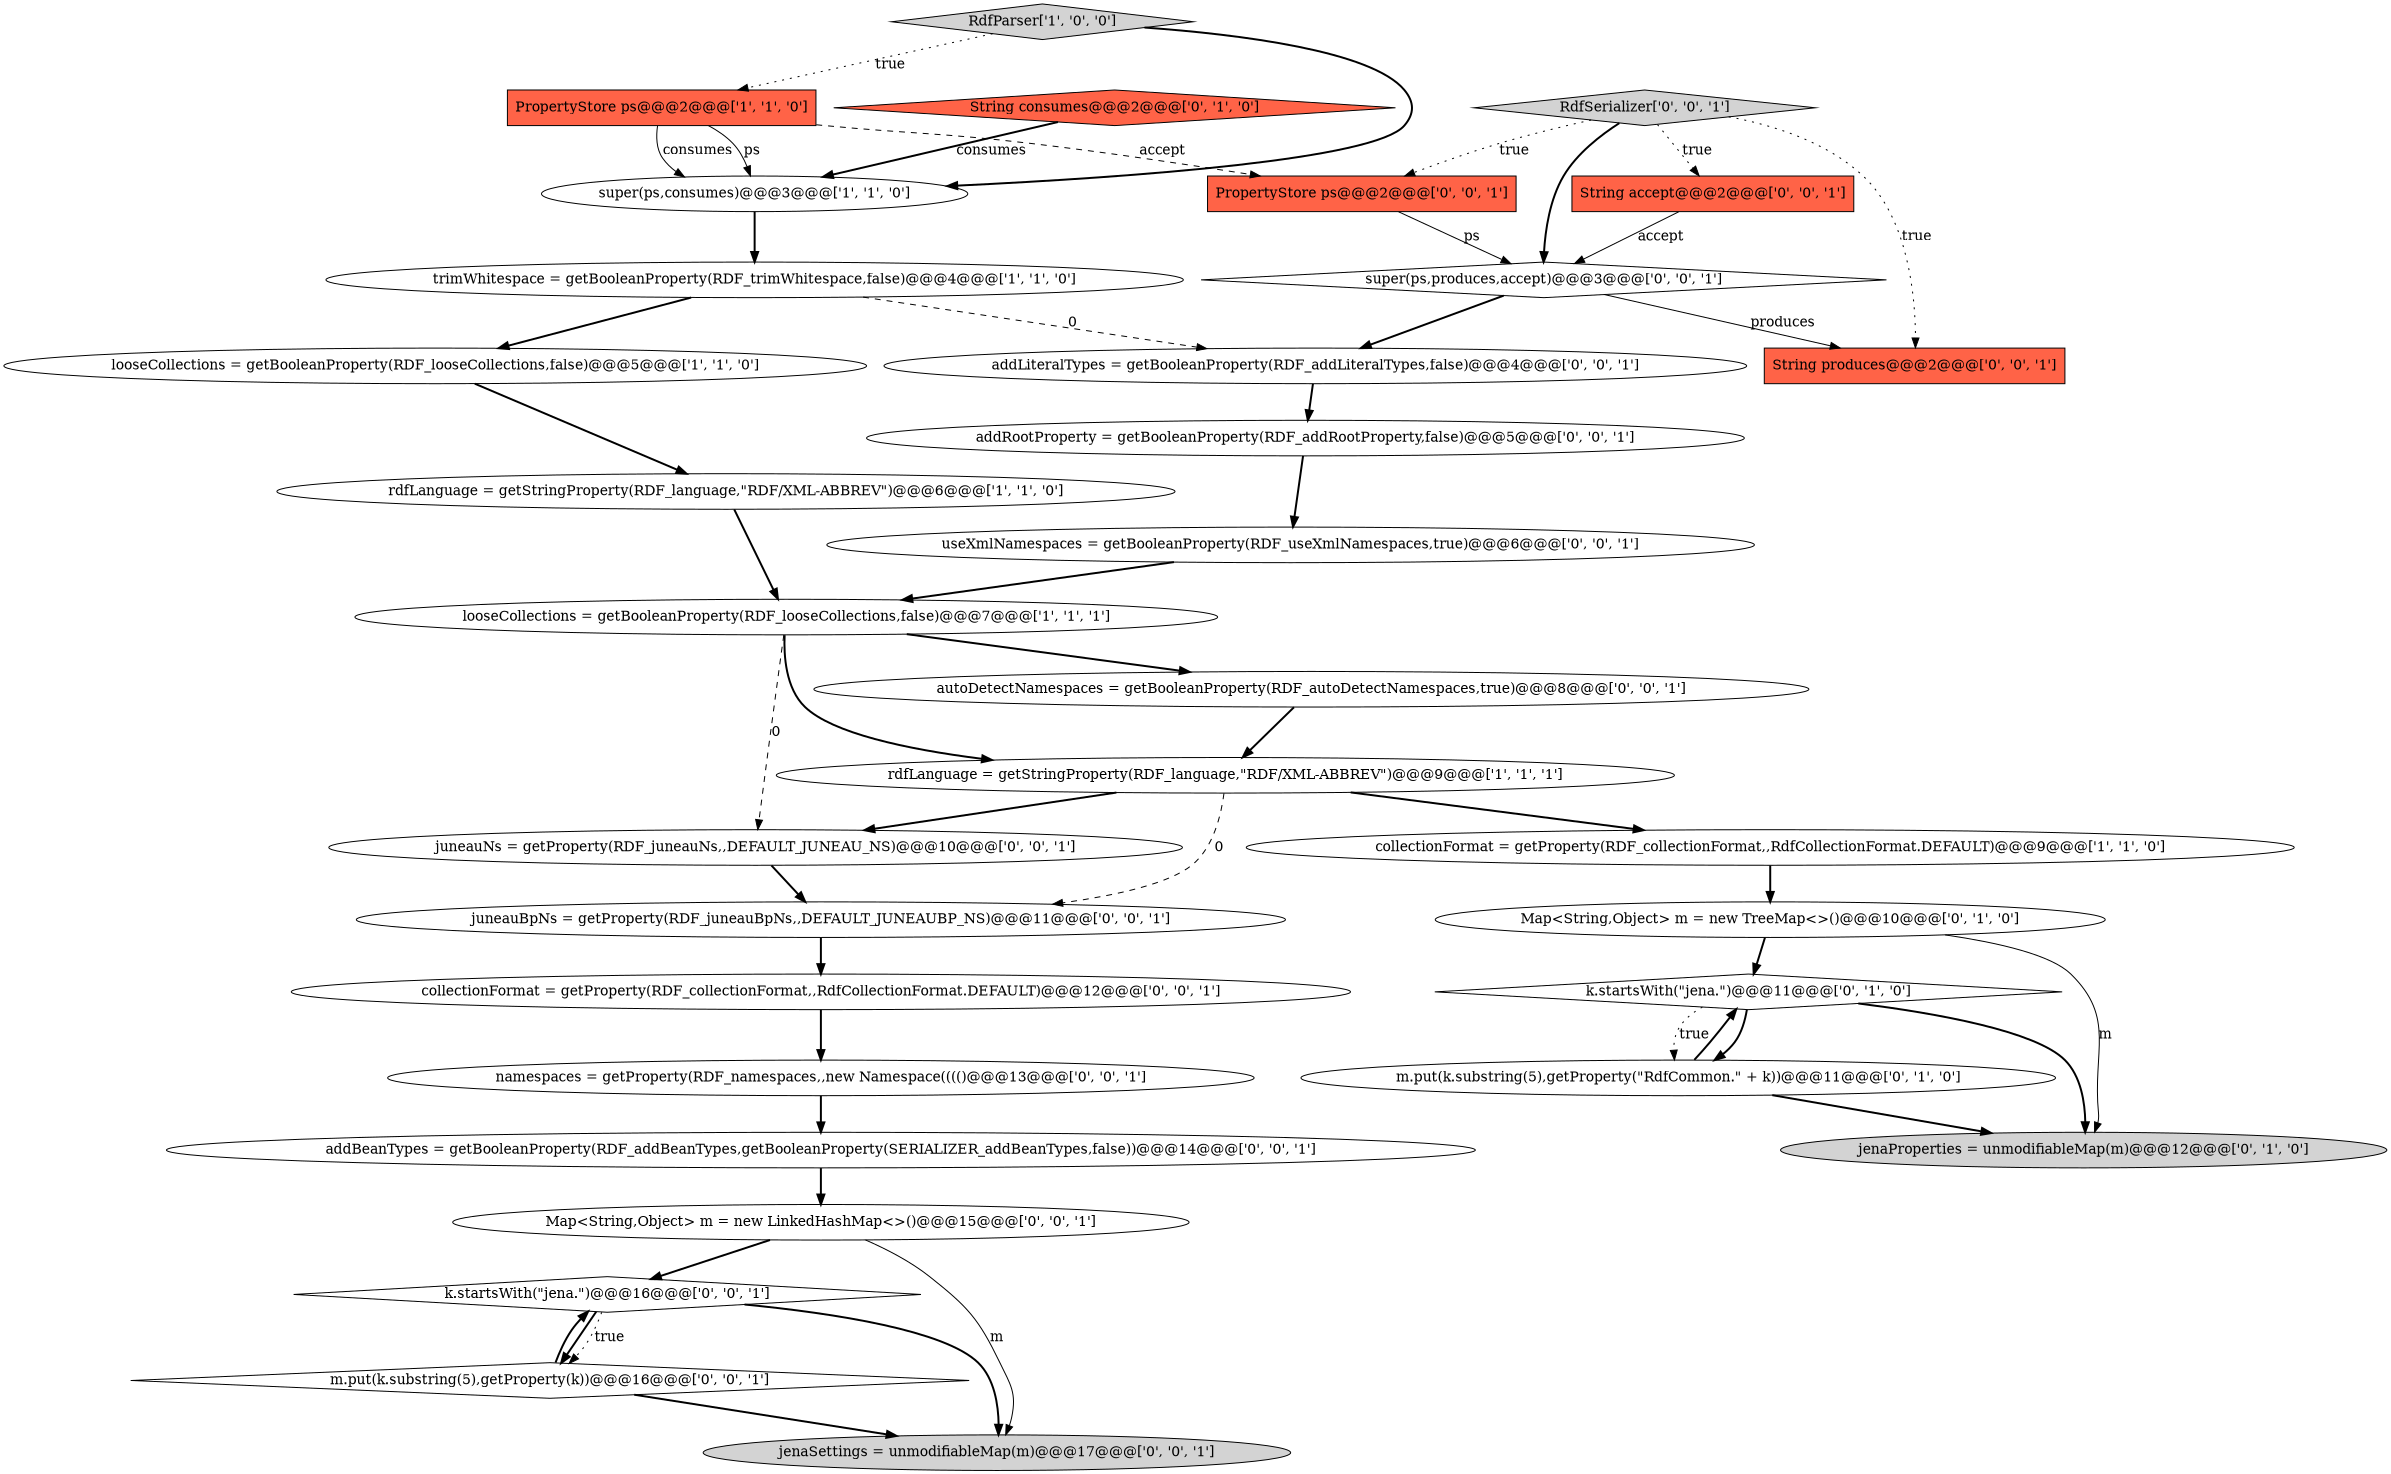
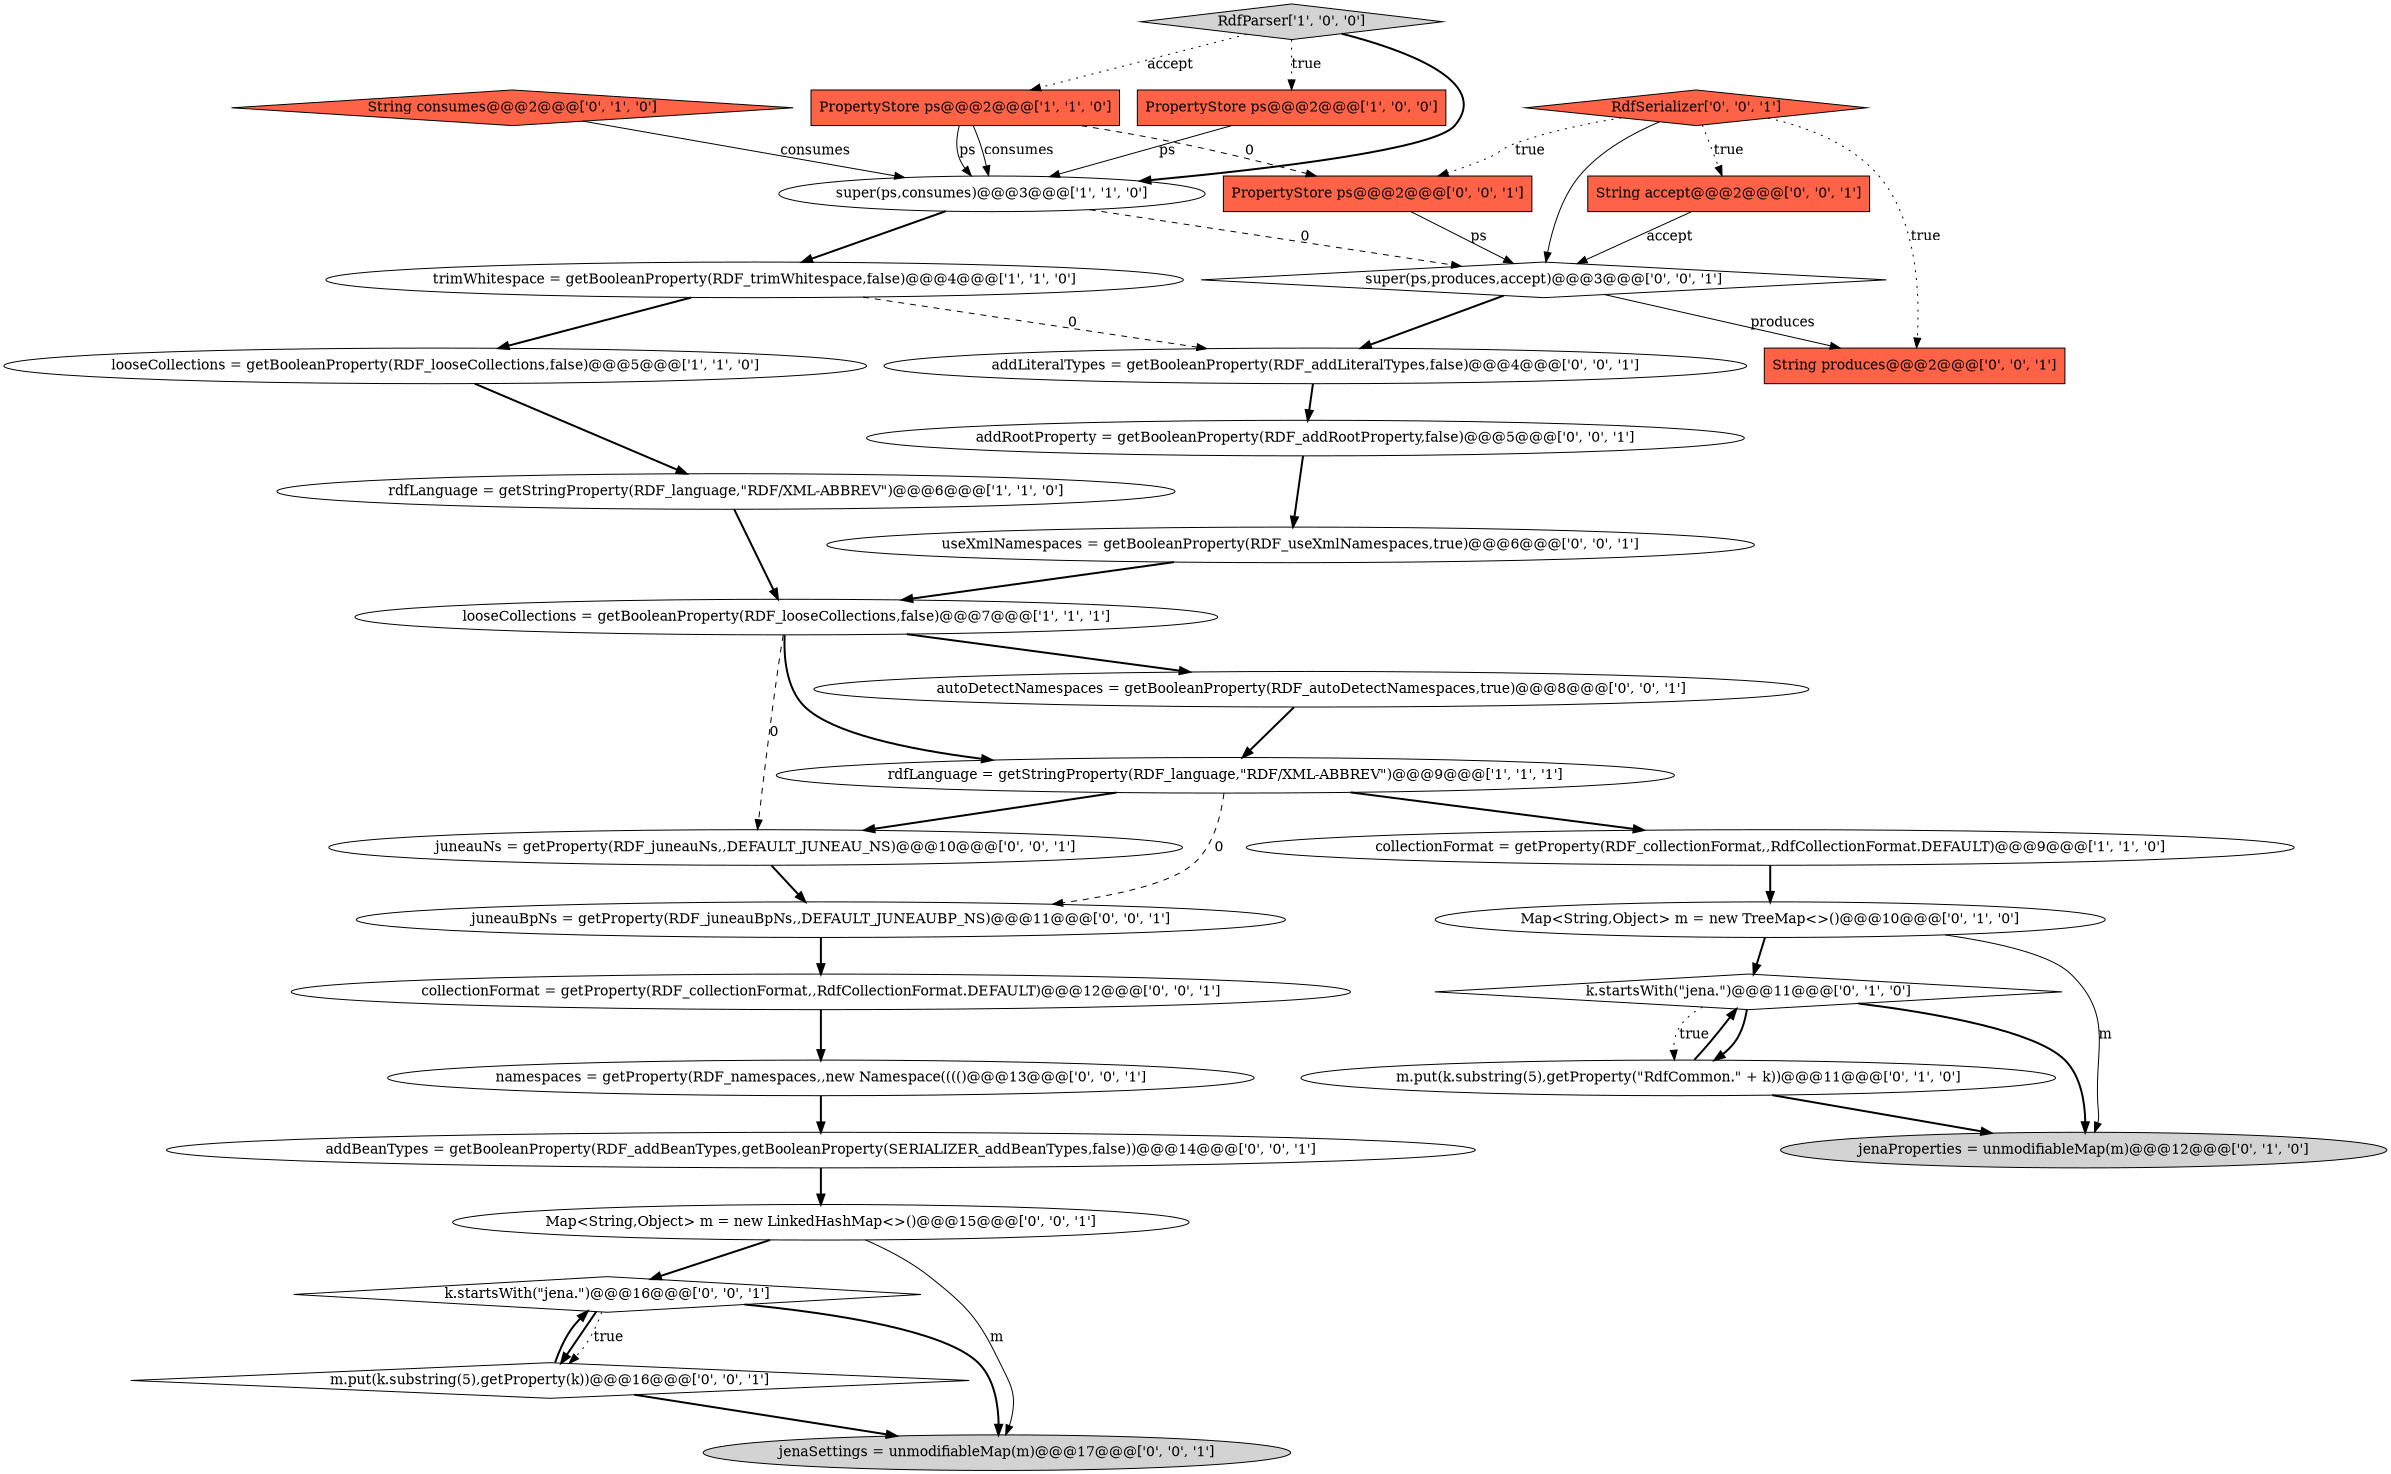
(891, 65) -> (1170, 65)
none -> (1292, 108)
(1645, 108) -> (1696, 108)
(945, 148) -> (739, 148)
(1163, 151) -> (1250, 151)
(1563, 177) -> (1584, 171)
none -> (1271, 237)
